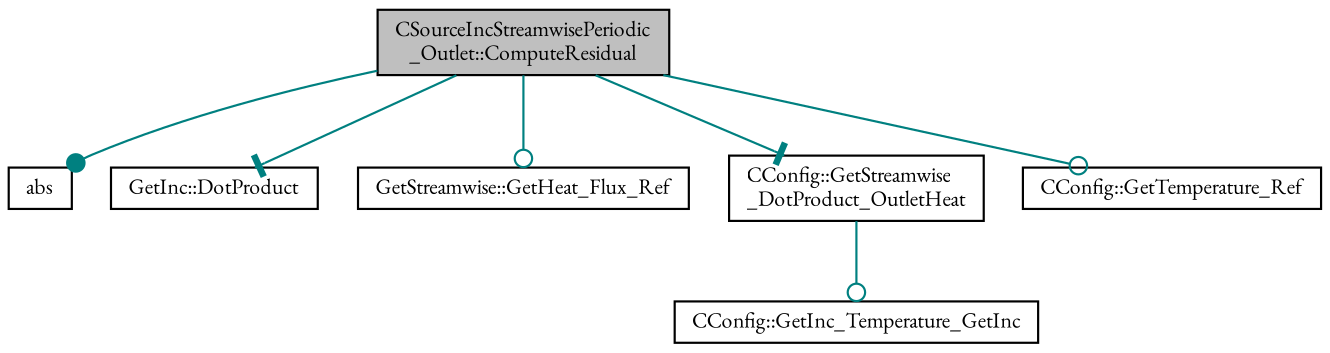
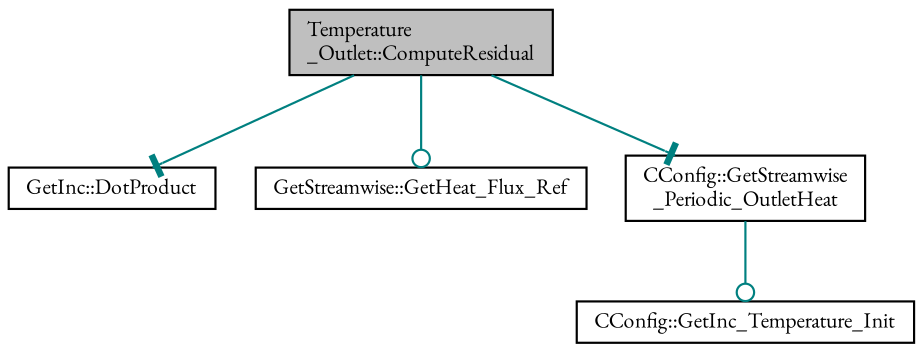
(523, 42) -> (421, 42)
(40, 188) -> none
(856, 188) -> (745, 188)
(1172, 188) -> none
(856, 322) -> (745, 322)
